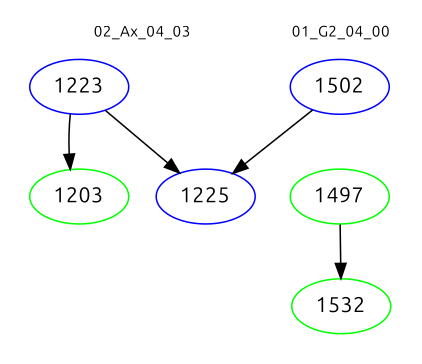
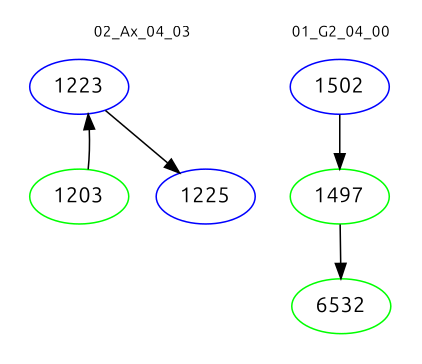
(289, 129) -> (340, 134)
(69, 134) -> (89, 150)
(341, 306) -> (341, 306)
